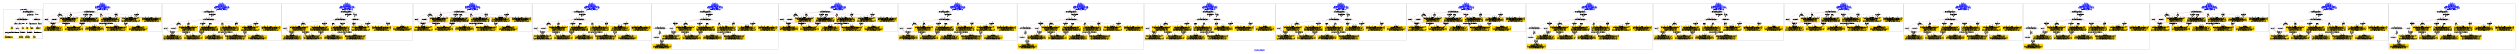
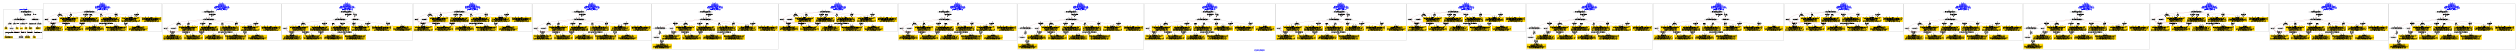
(23, 10) -> (23, 10)
none -> (21, 28)
(21, 37) -> (21, 37)
